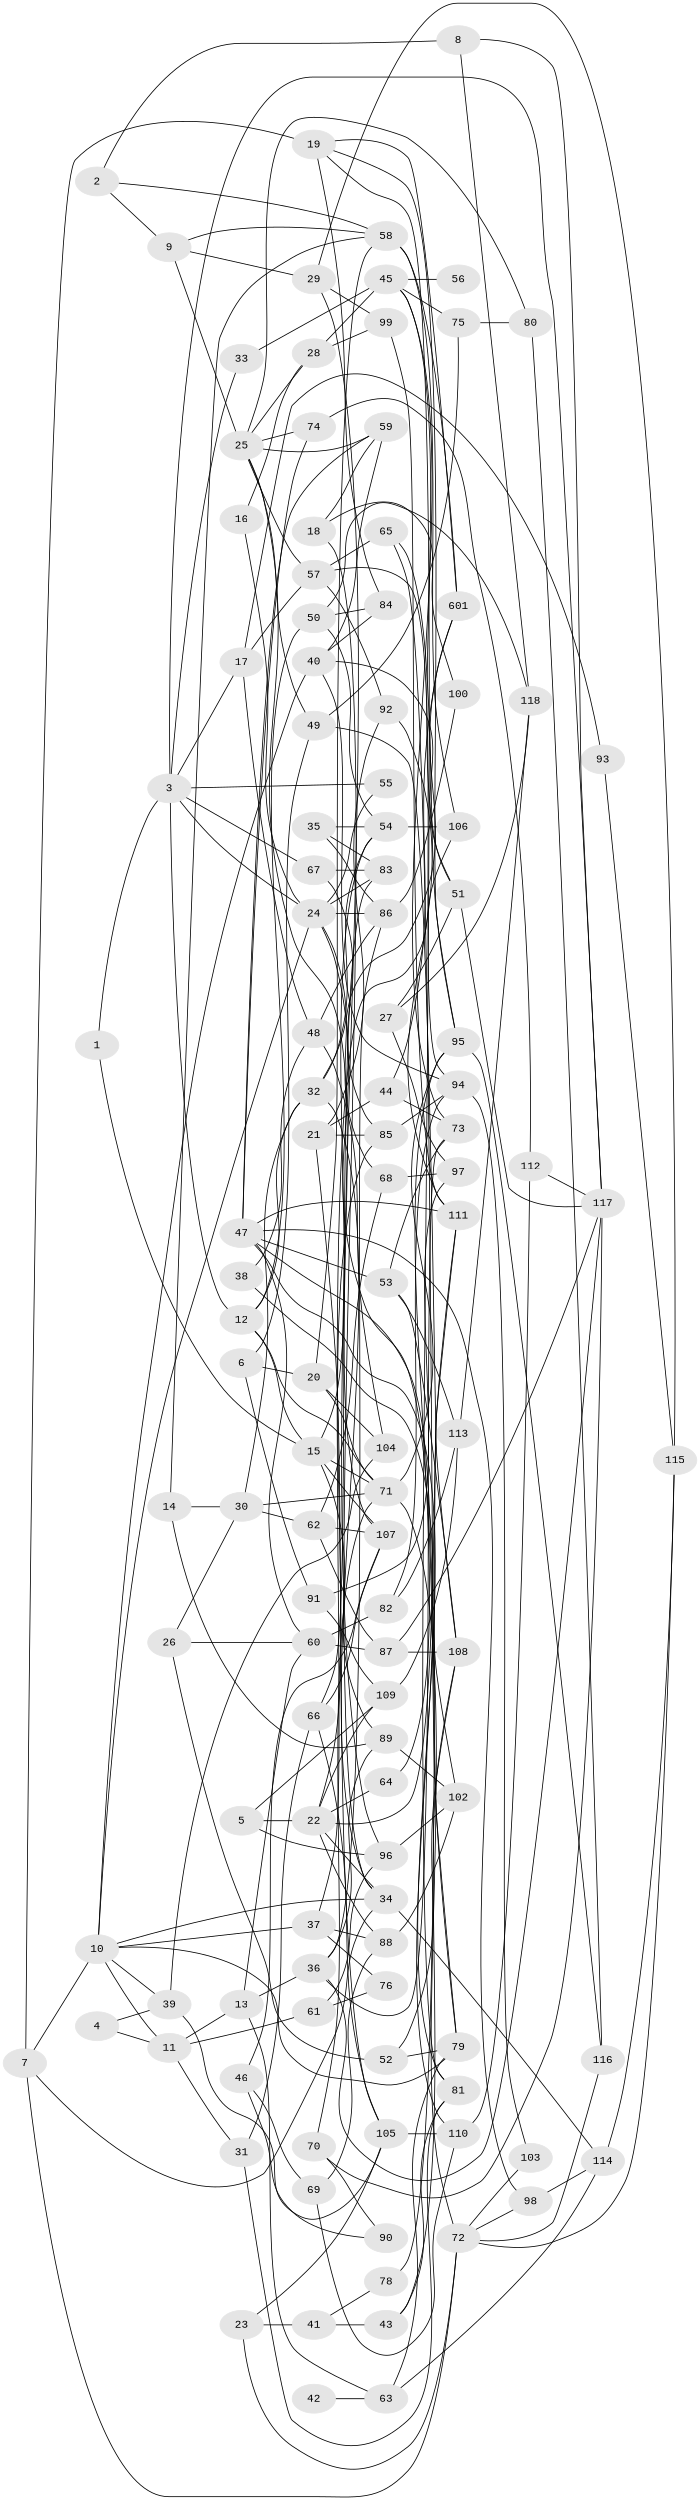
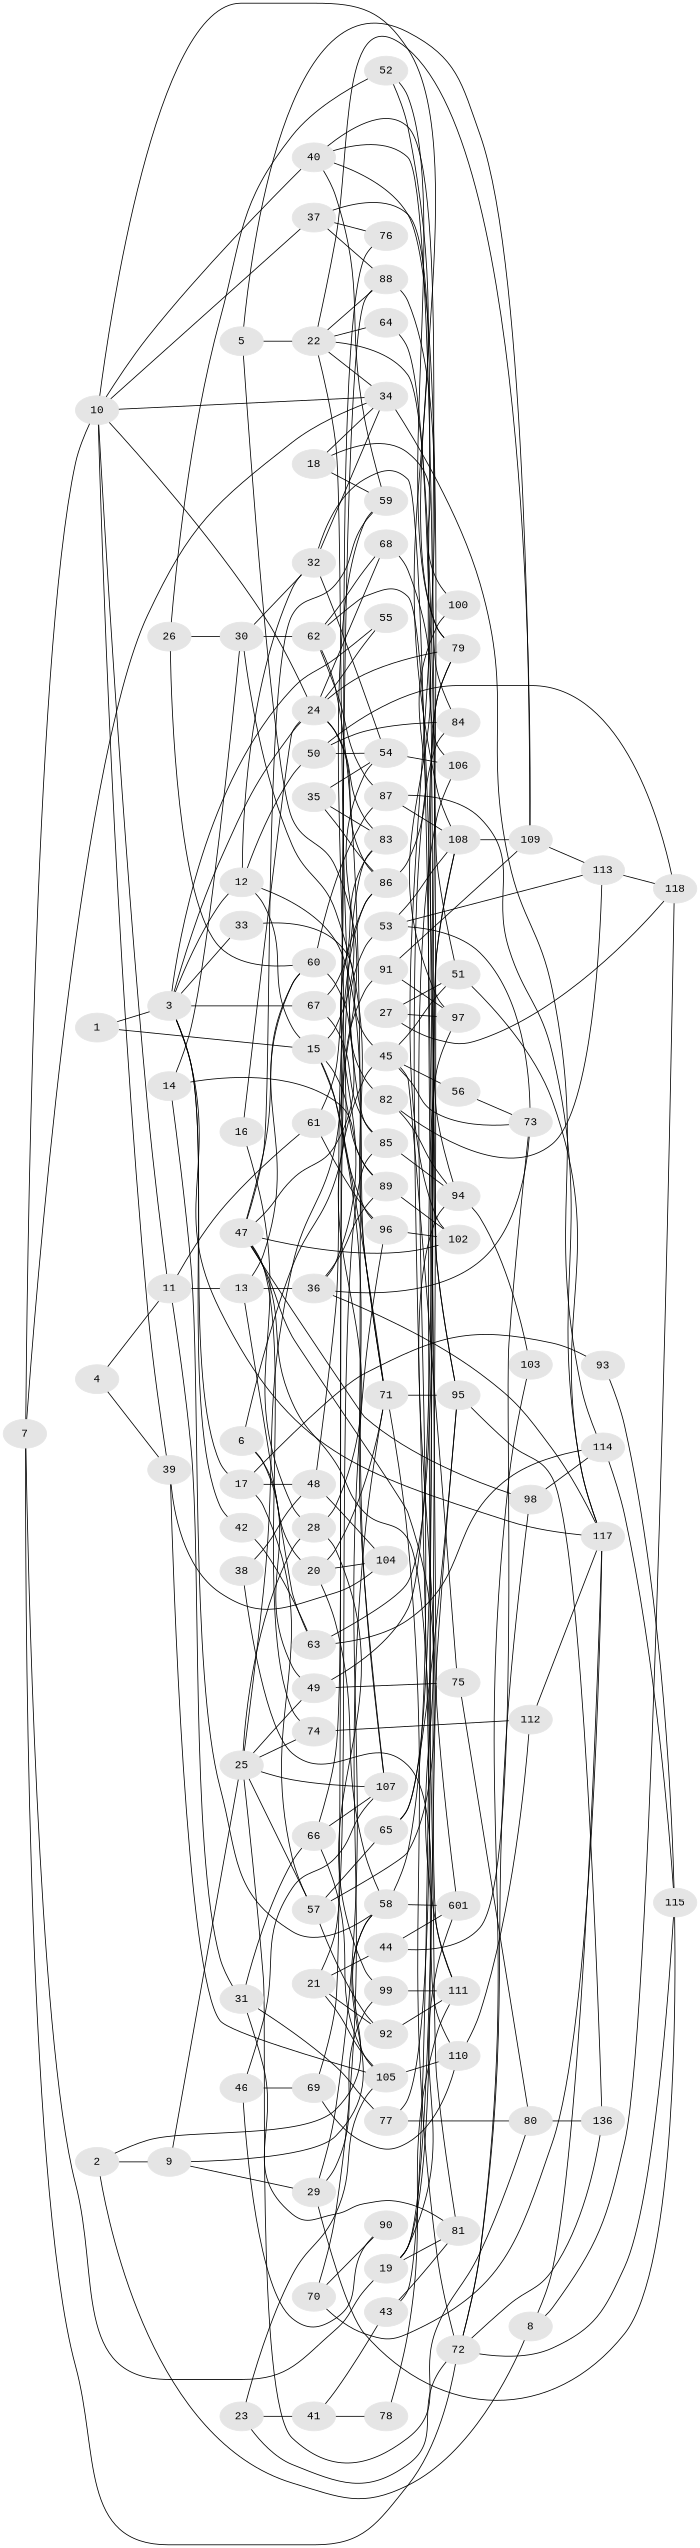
none -> (490, 840)
none -> (431, 942)
none -> (495, 1107)
none -> (198, 1269)
(603, 2060) -> (603, 2121)
none -> (386, 2121)
